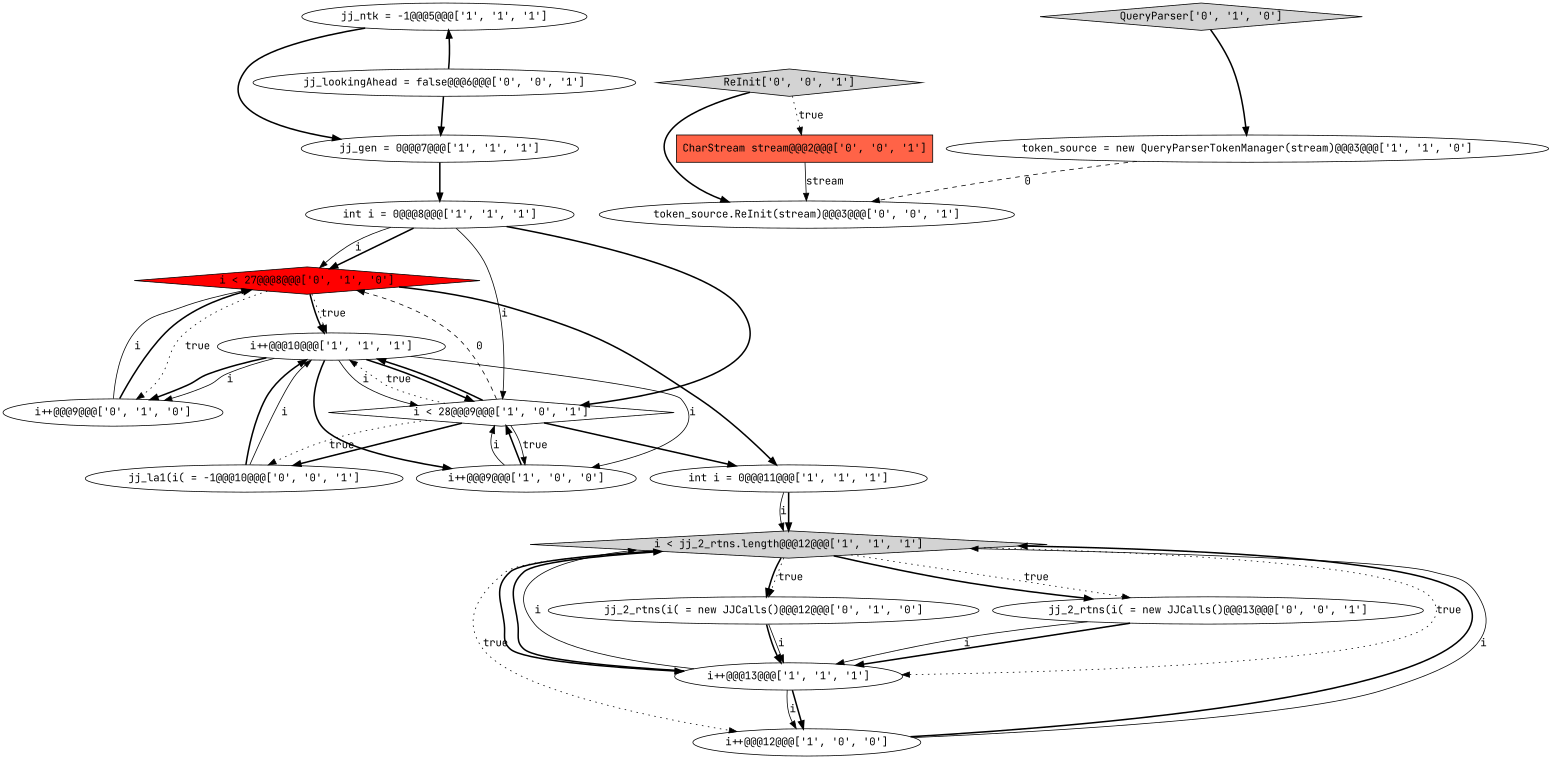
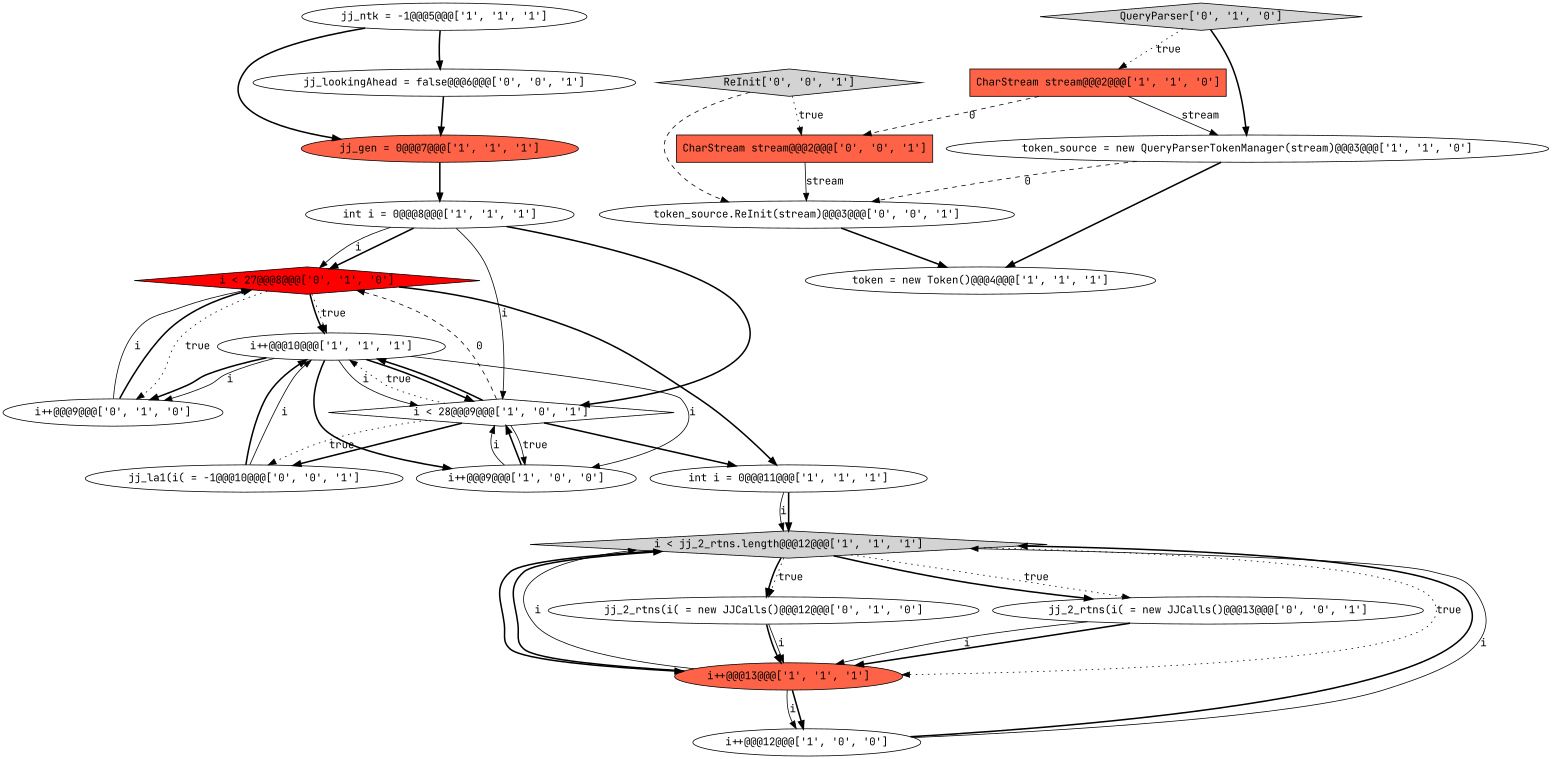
(449, 54) -> (439, 46)
none -> (1098, 83)
(668, 135) -> (668, 135)
(440, 149) -> (440, 149)
none -> (981, 281)
(490, 655) -> none
(789, 676) -> (789, 676)
